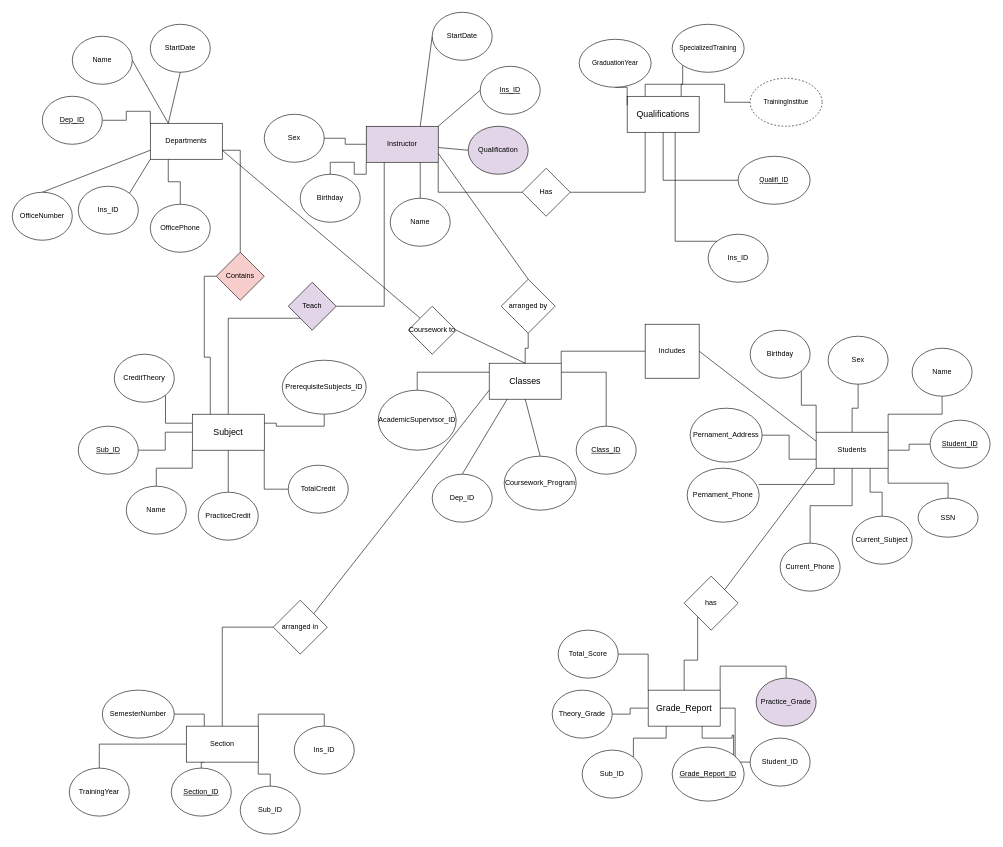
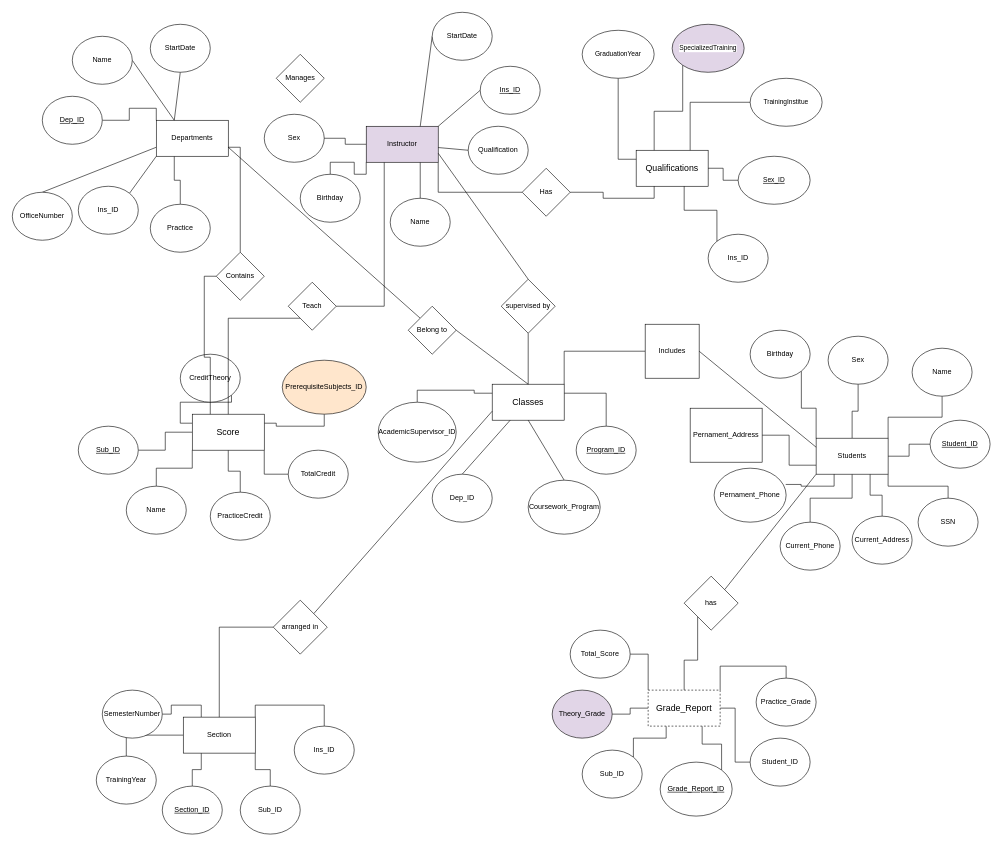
(708, 48) -> (708, 48)
(615, 63) -> (618, 54)
none -> (300, 78)
(786, 102) -> (786, 102)
(663, 114) -> (672, 168)
(186, 141) -> (192, 138)
(498, 150) -> (498, 150)
(774, 180) -> (774, 180)
(180, 228) -> (180, 228)
(240, 276) -> (240, 276)
(312, 306) -> (312, 306)
(528, 306) -> (528, 306)
(432, 330) -> (432, 330)
(144, 378) -> (210, 378)
(525, 381) -> (528, 402)
(324, 387) -> (324, 387)
(417, 420) -> (417, 432)
(228, 432) -> (228, 432)
(726, 435) -> (726, 435)
(606, 450) -> (606, 450)
(852, 450) -> (852, 456)
(540, 483) -> (564, 507)
(318, 489) -> (318, 474)
(723, 495) -> (750, 495)
(228, 516) -> (240, 516)
(948, 518) -> (948, 522)
(882, 540) -> (882, 540)
(810, 567) -> (810, 546)
(588, 654) -> (600, 654)
(786, 702) -> (786, 702)
(684, 708) -> (684, 708)
(138, 714) -> (132, 714)
(582, 714) -> (582, 714)
(222, 744) -> (219, 735)
(708, 774) -> (696, 789)
(99, 792) -> (126, 780)
(201, 792) -> (192, 810)
